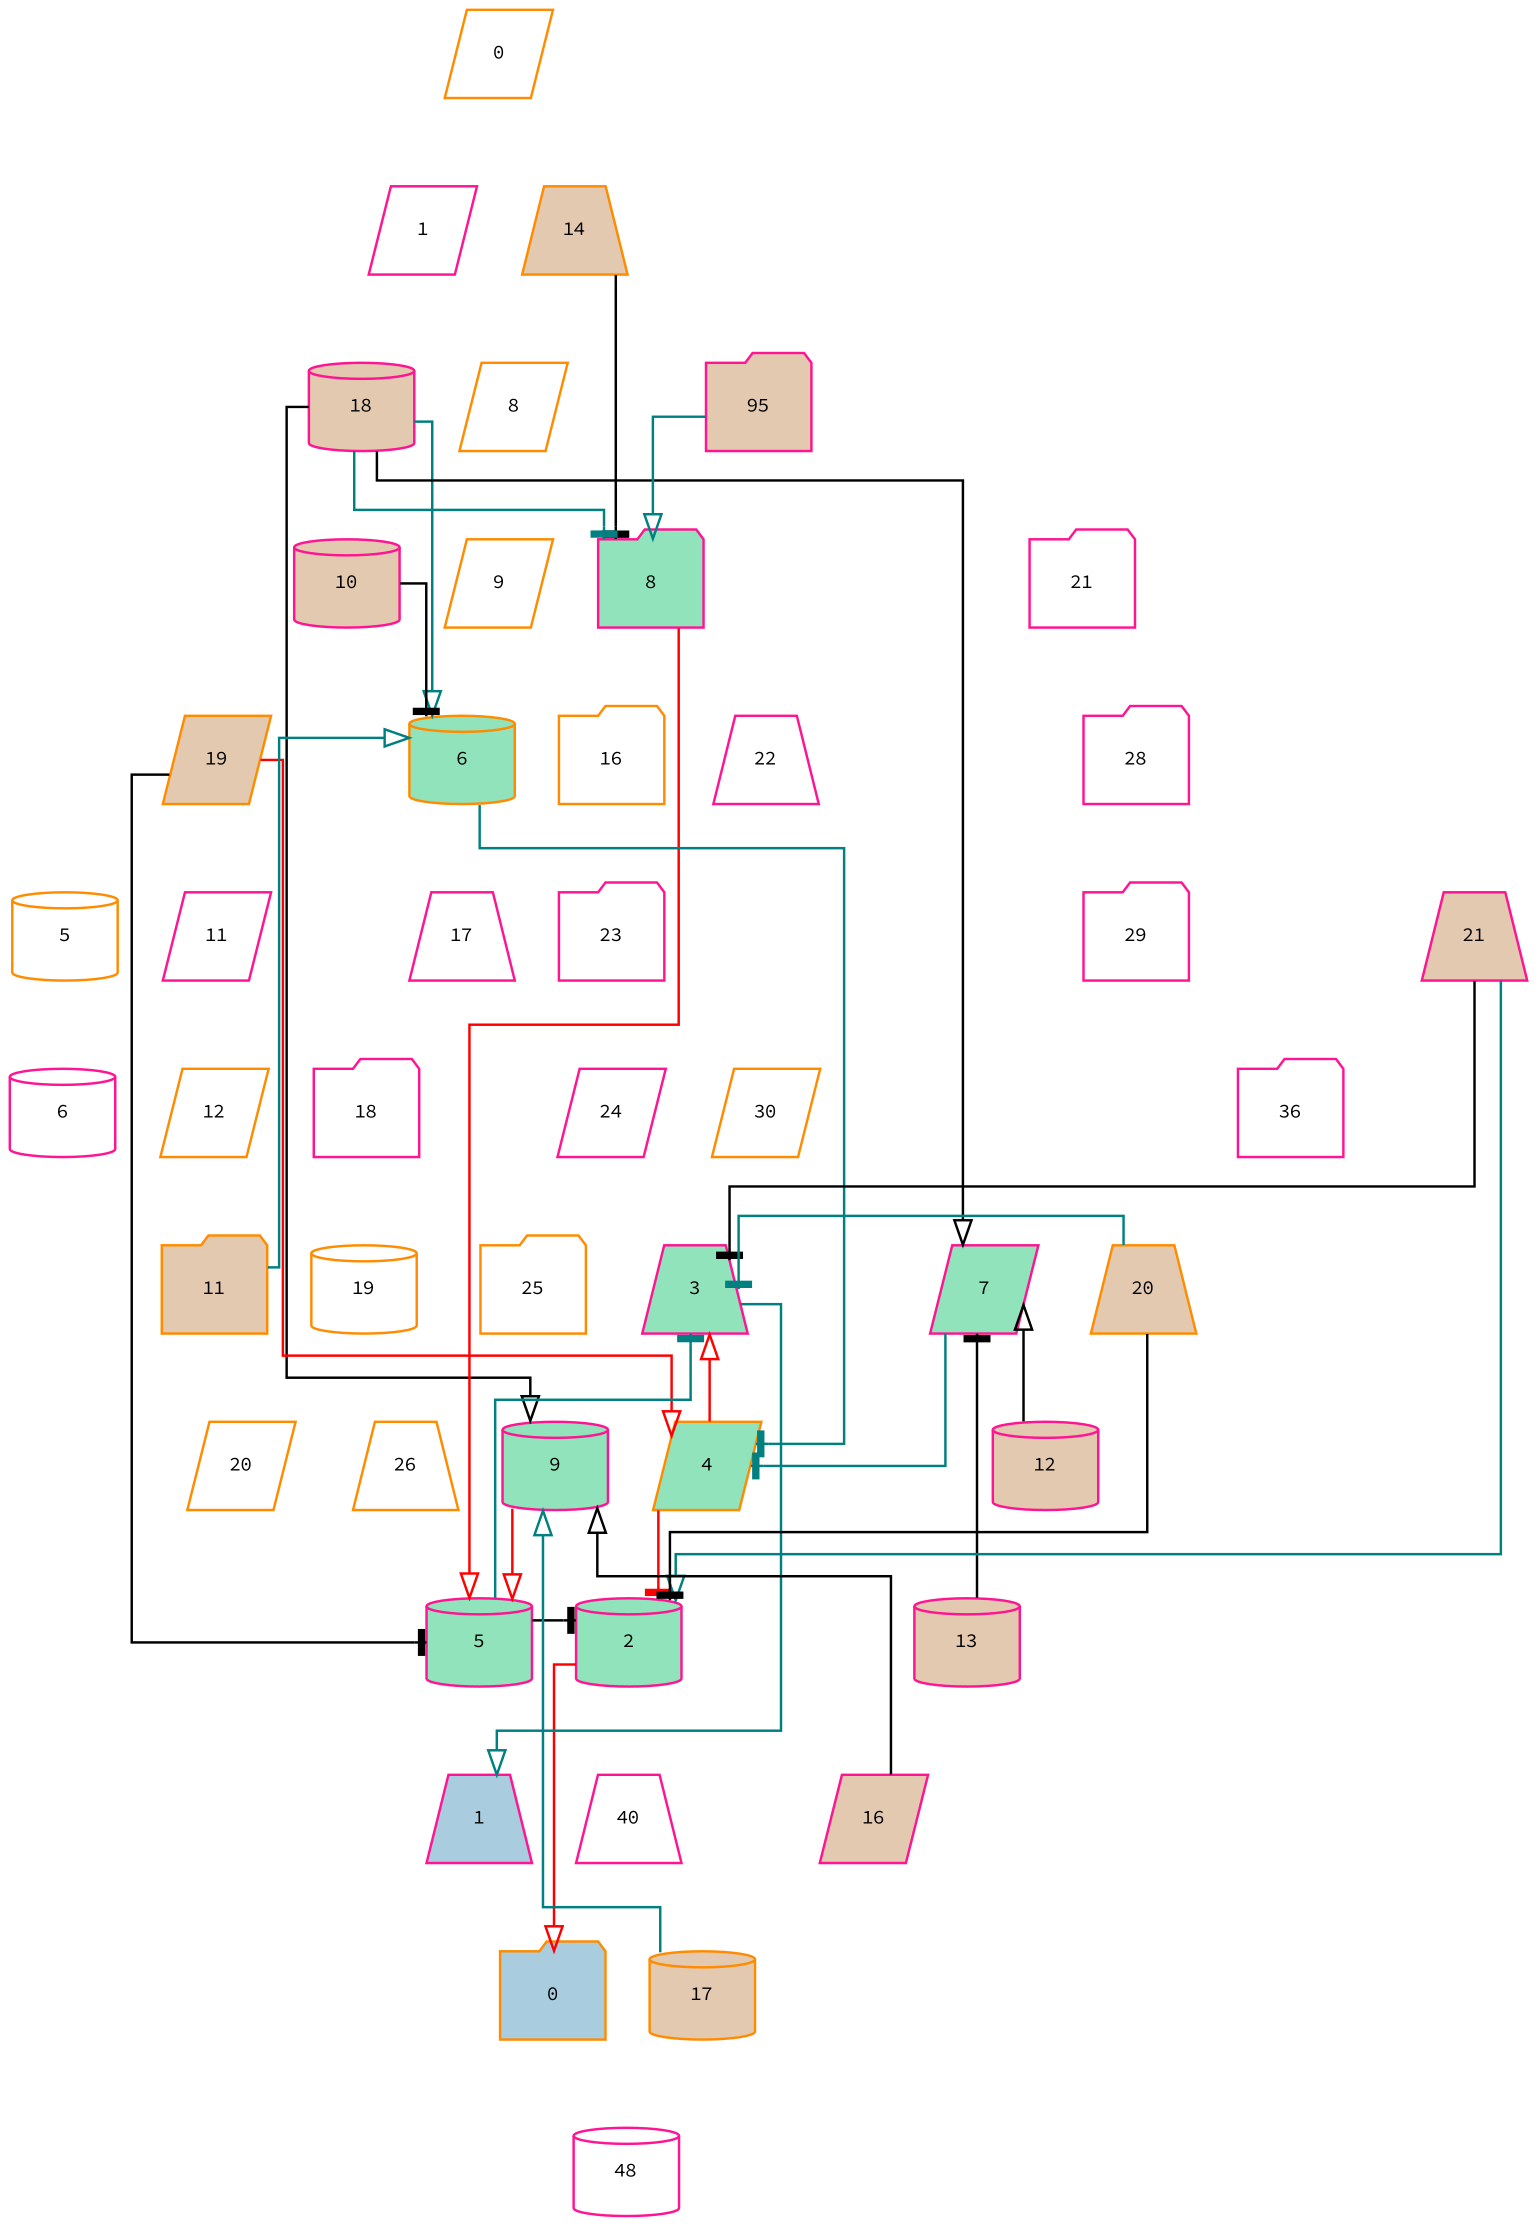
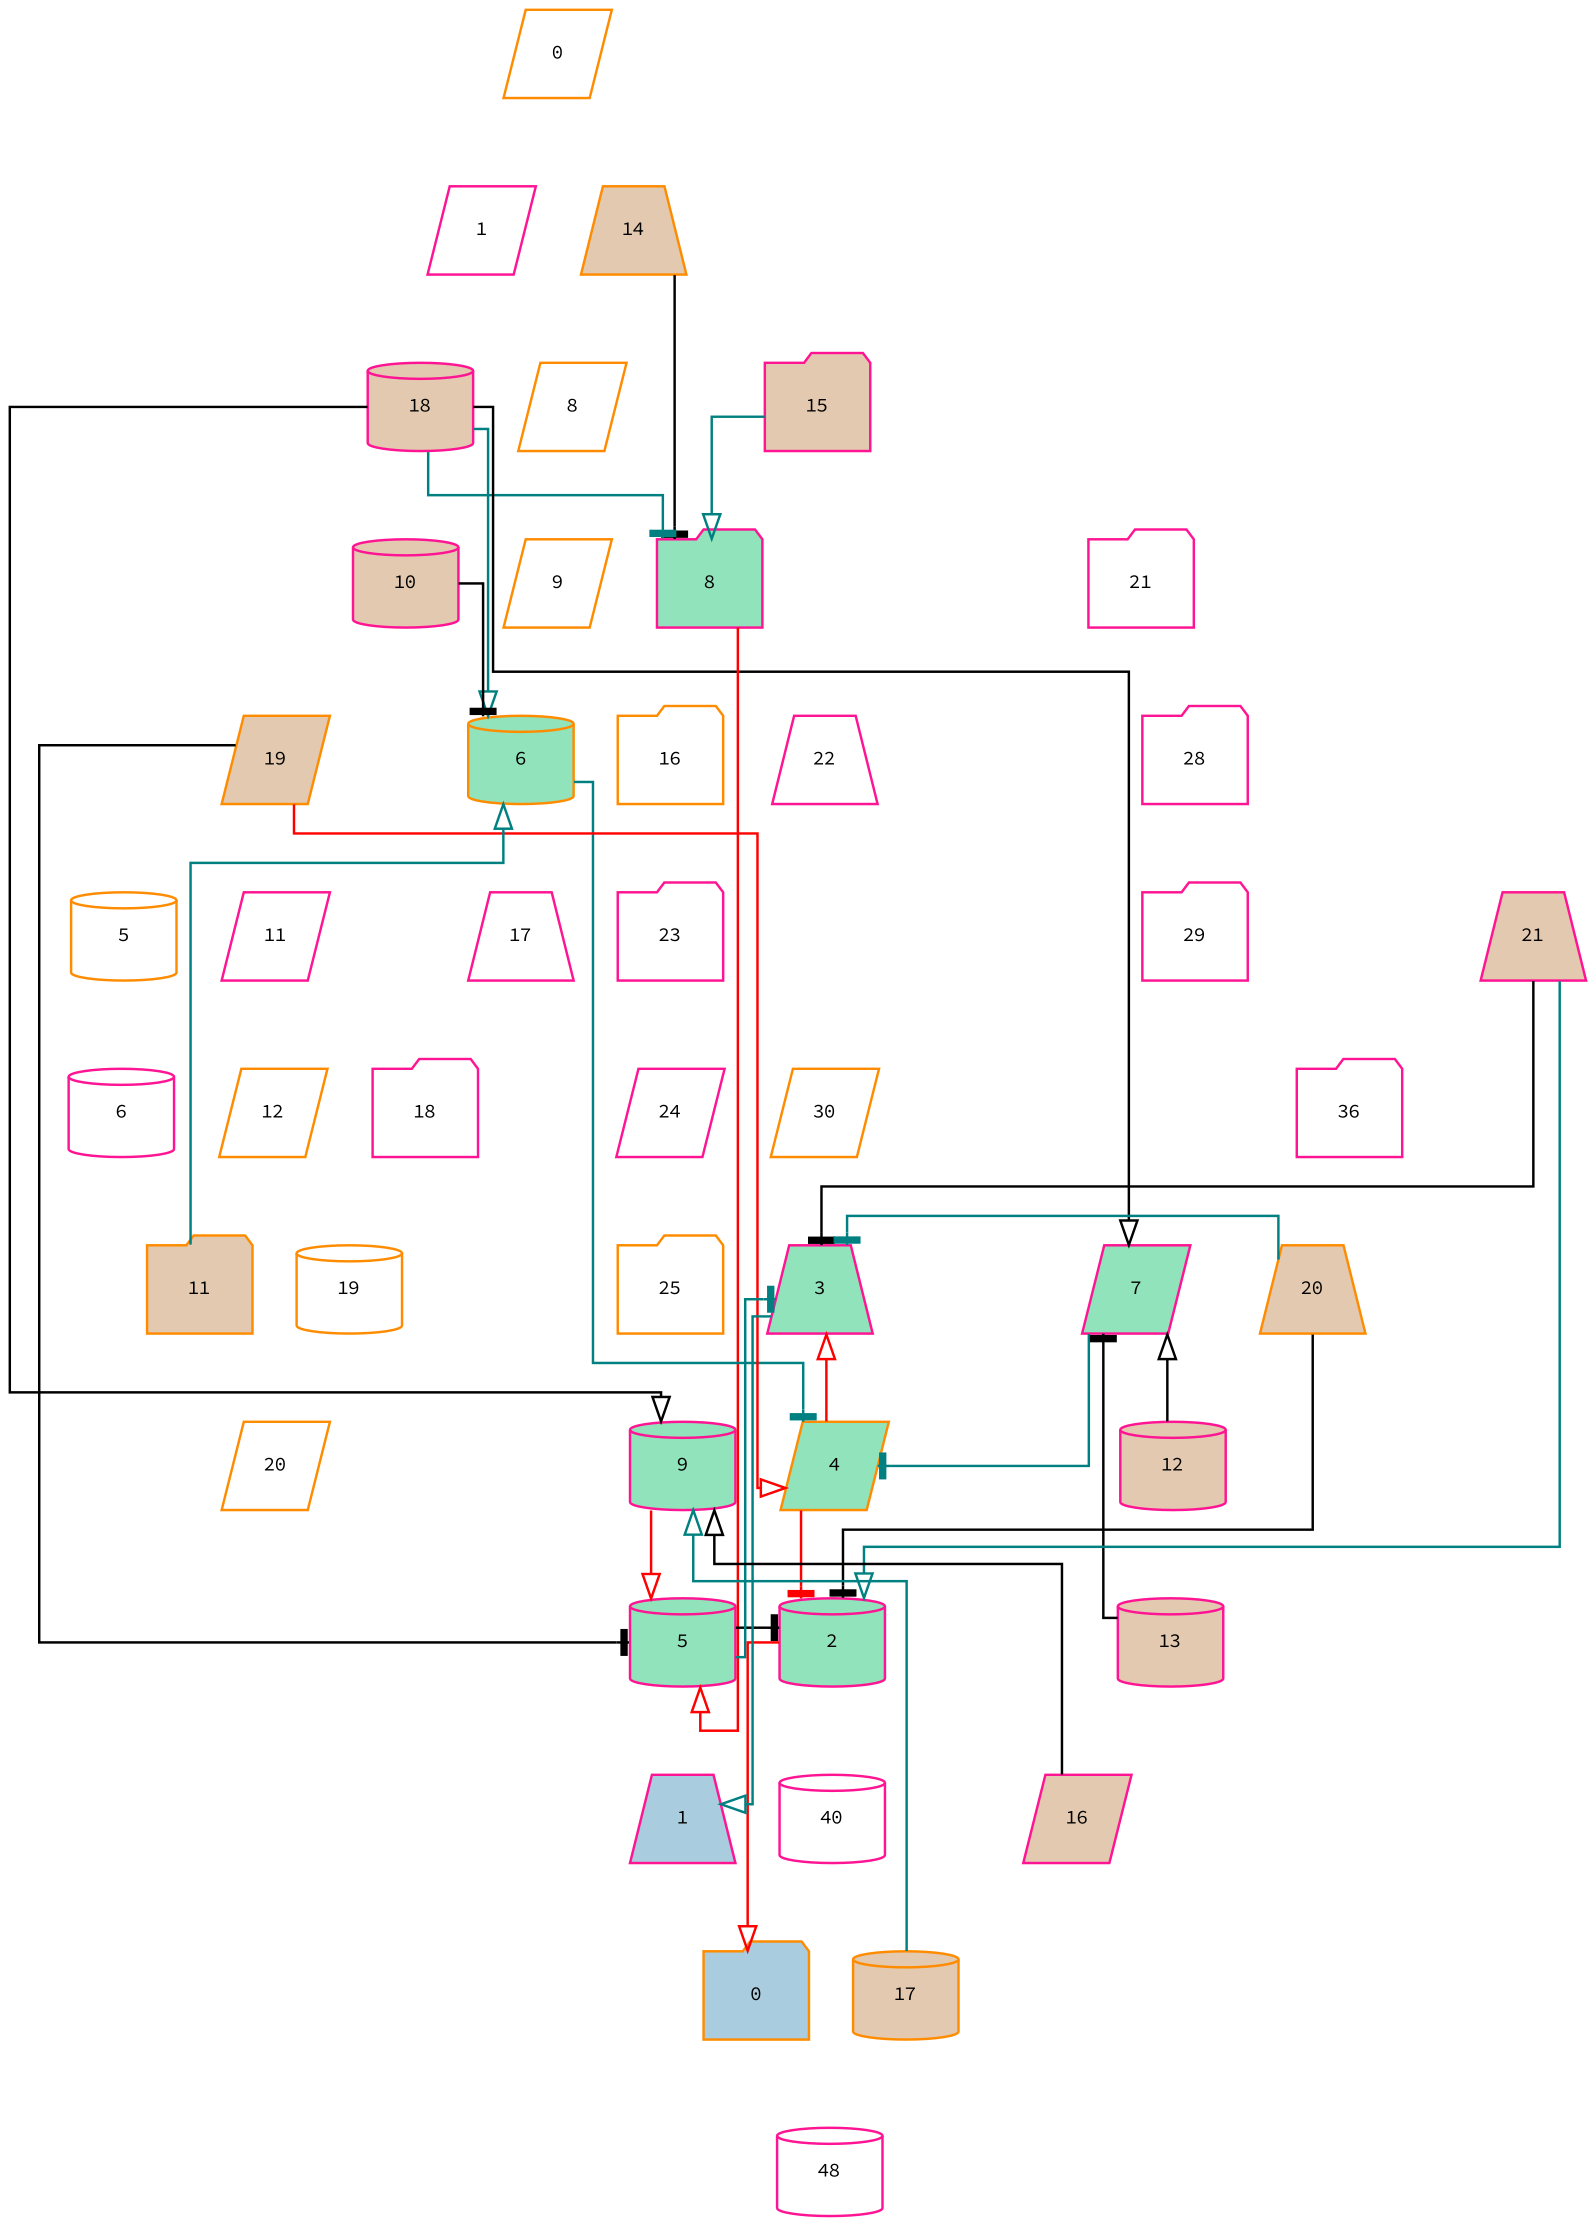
(759, 407) -> (818, 407)
(406, 1466) -> none
(629, 1819) -> (832, 1819)
